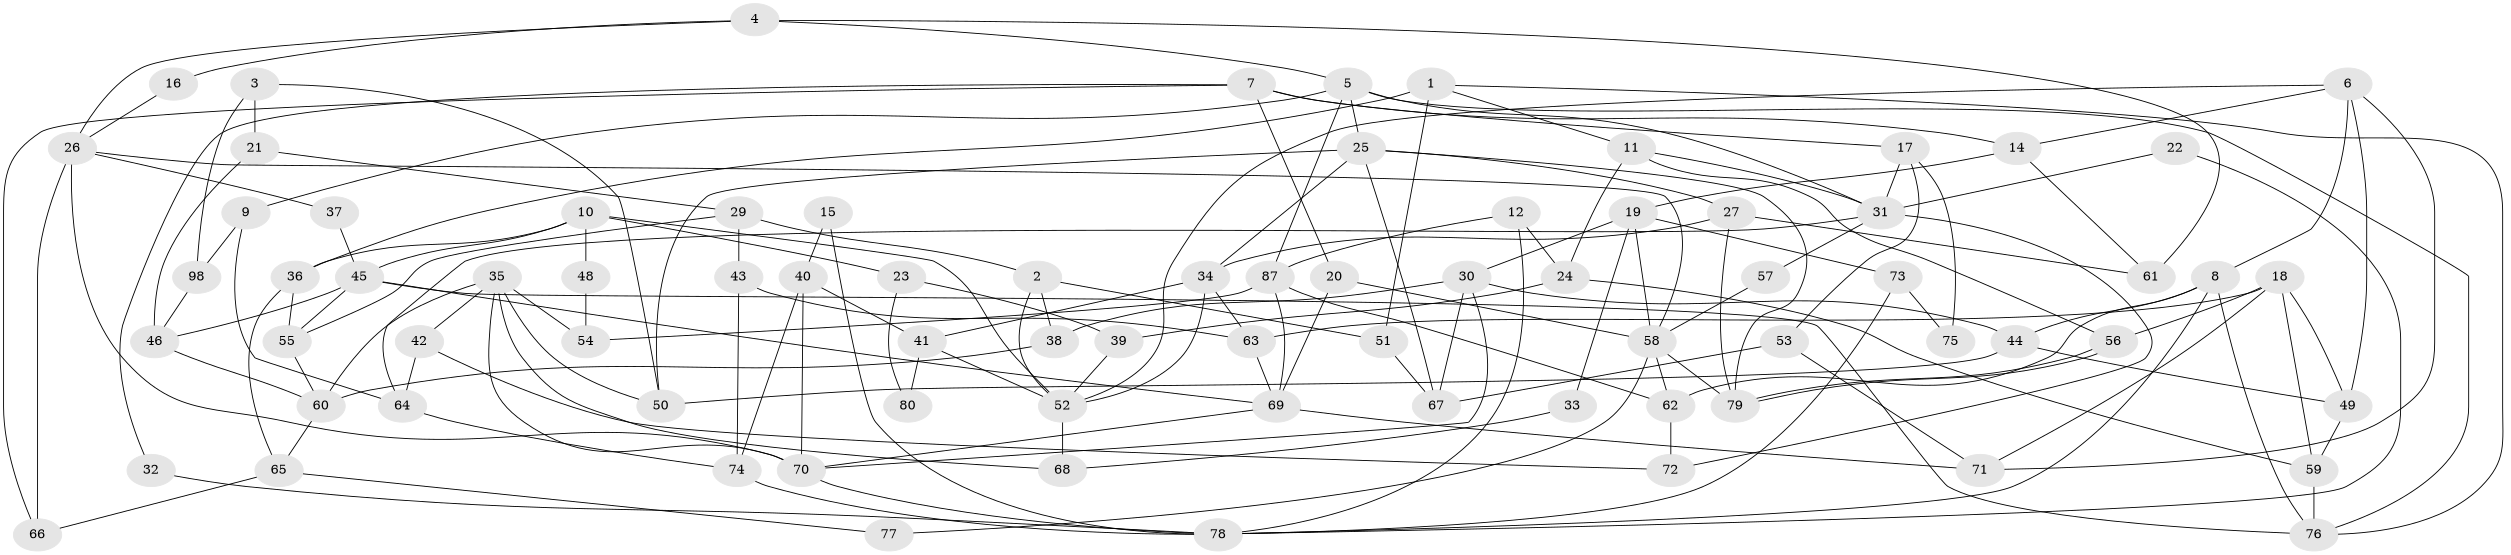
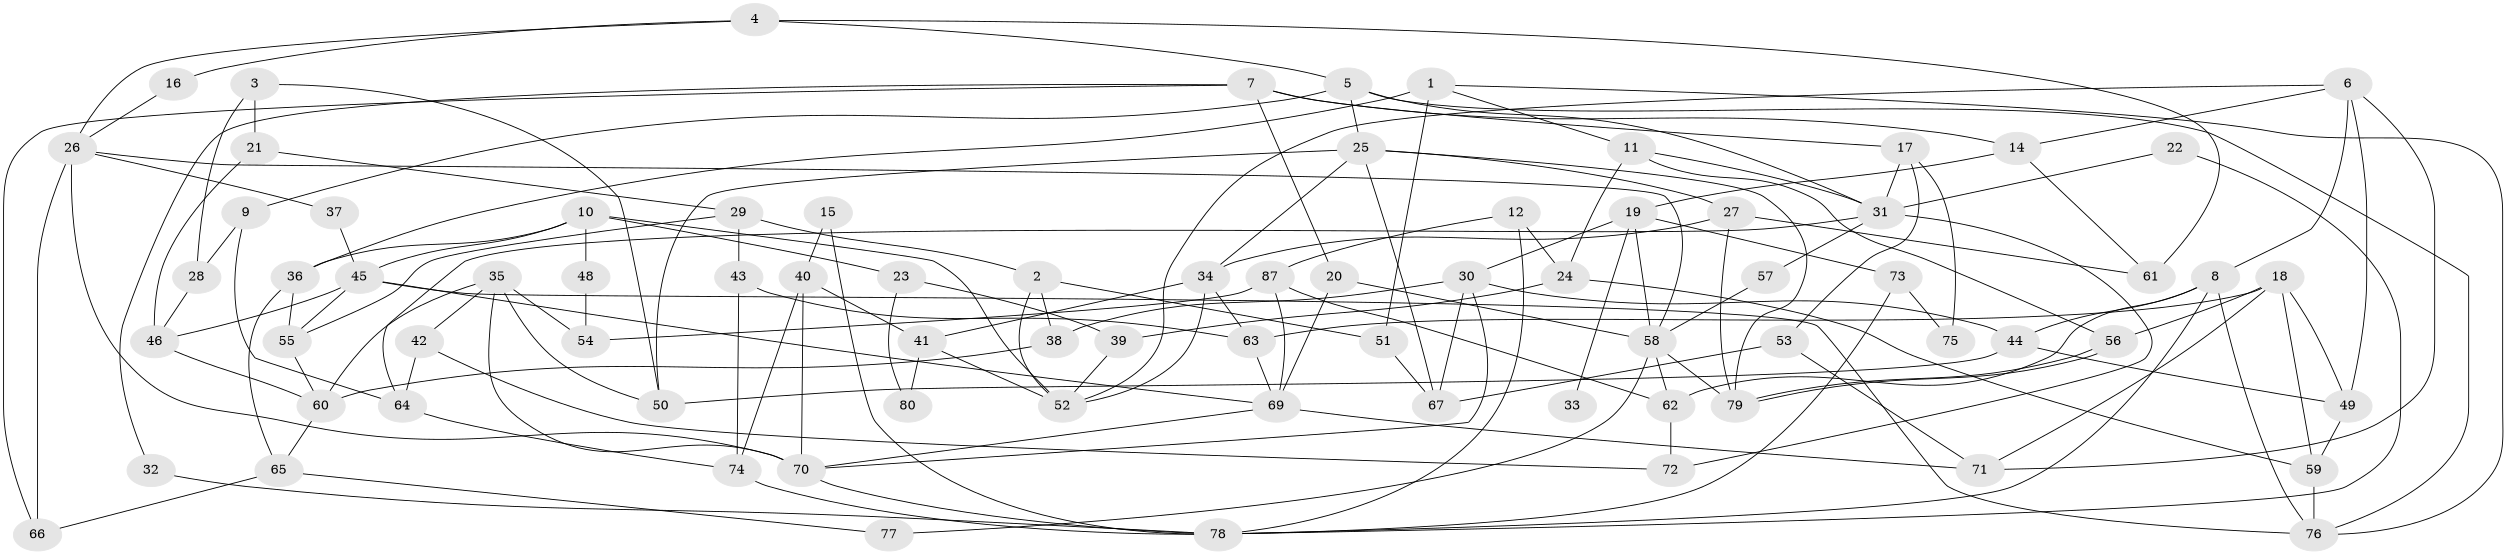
(1307, 185) -> none
(197, 277) -> (197, 277)
(1063, 470) -> none
